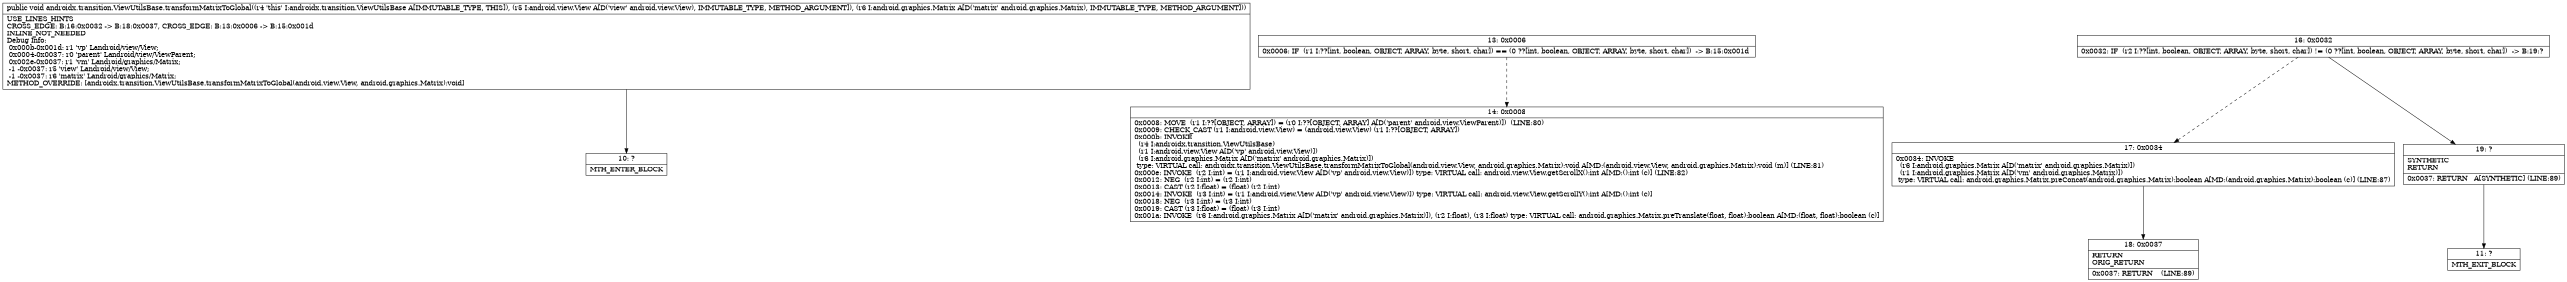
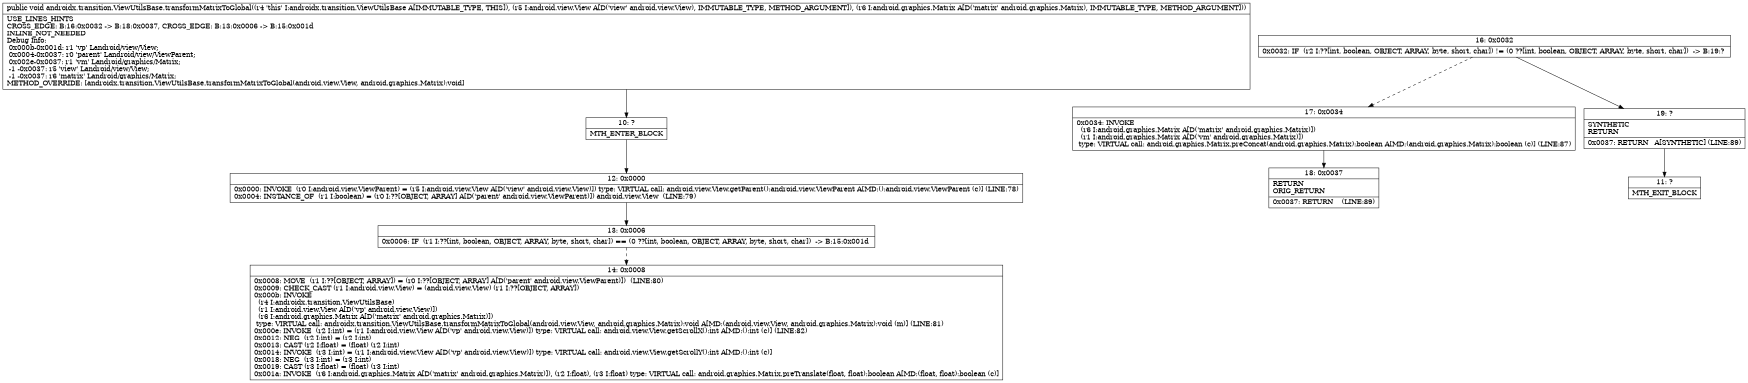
none -> (626, 188)
